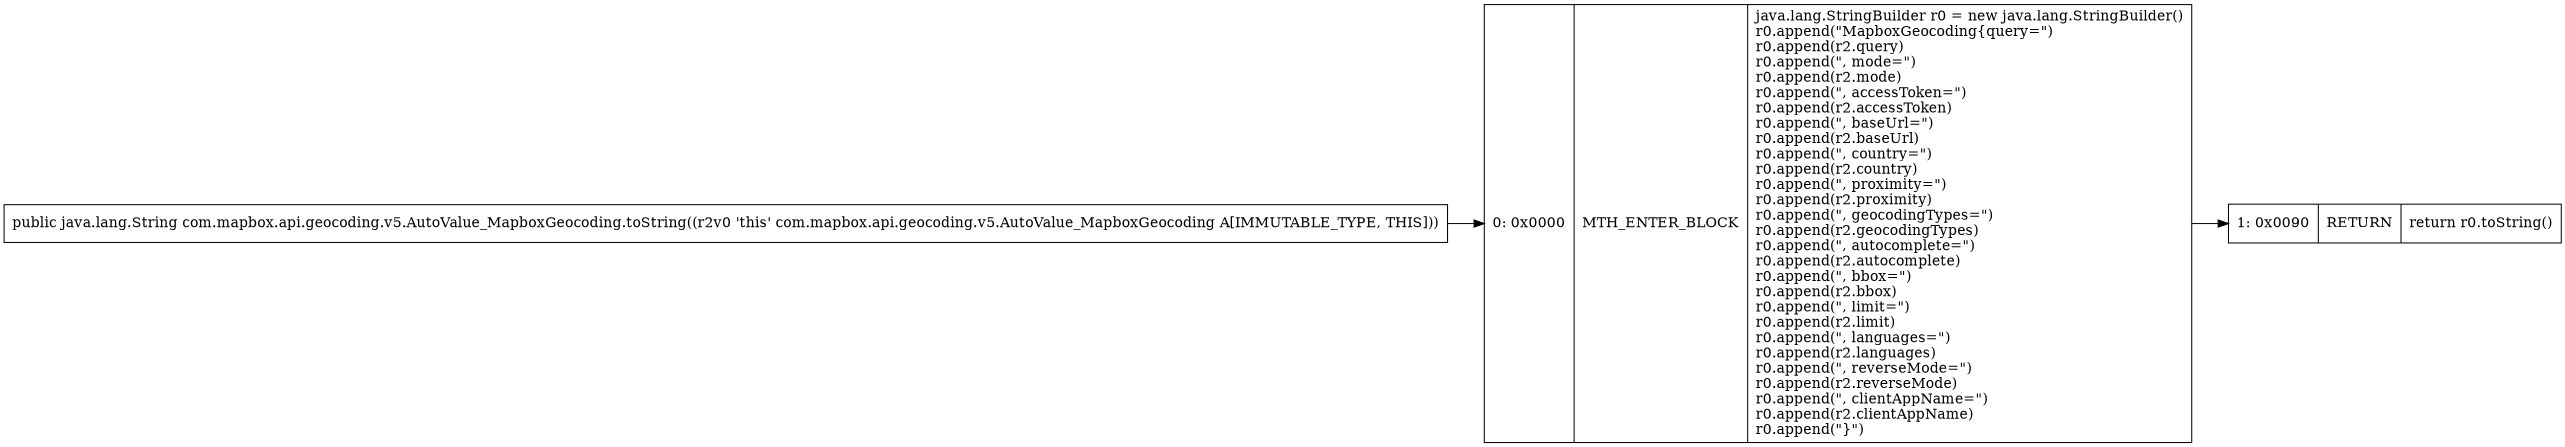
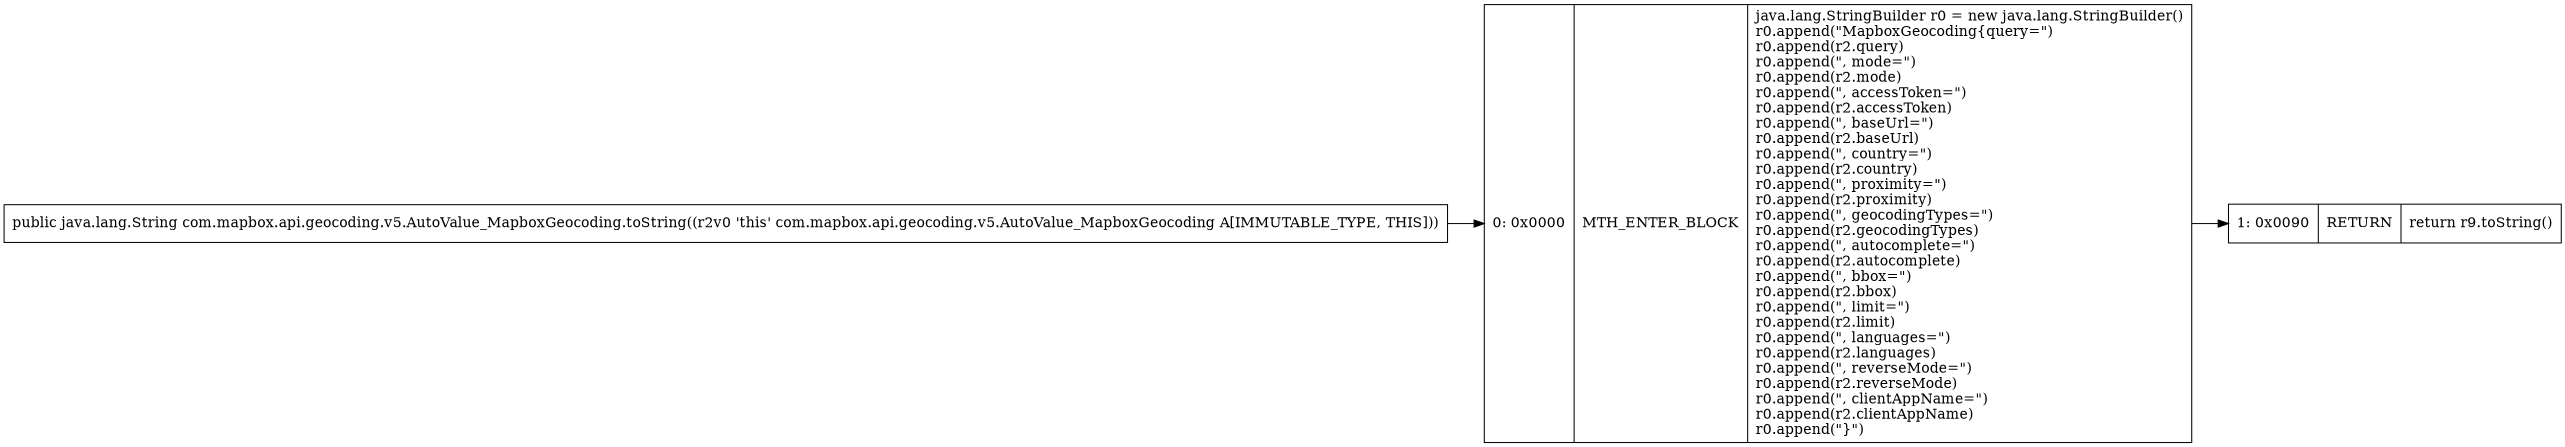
(2481, 223) -> (2481, 223)
